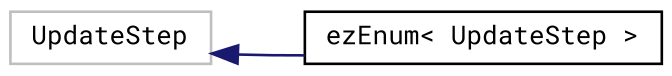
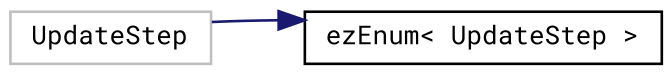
(271, 55) -> (245, 21)
